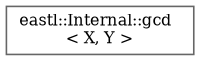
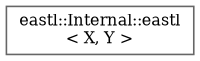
(100, 30) -> (100, 30)
